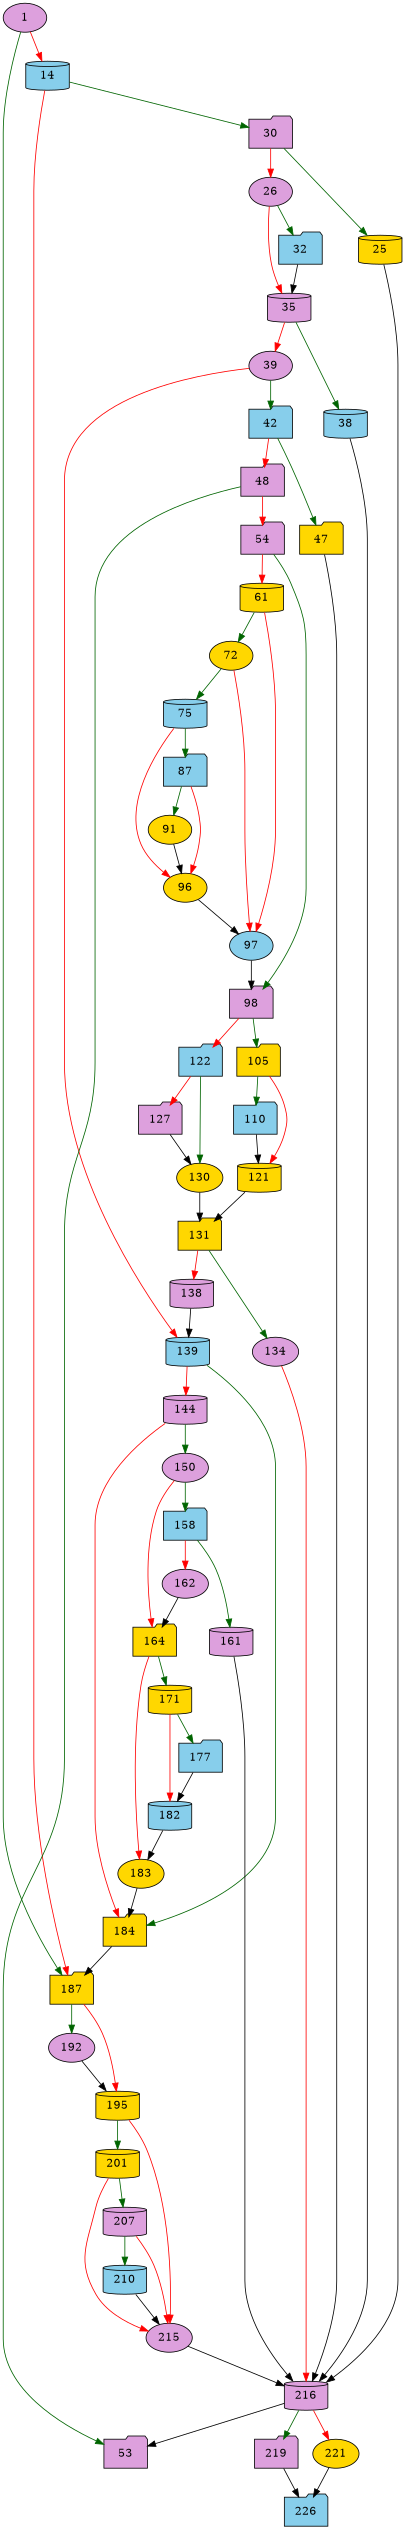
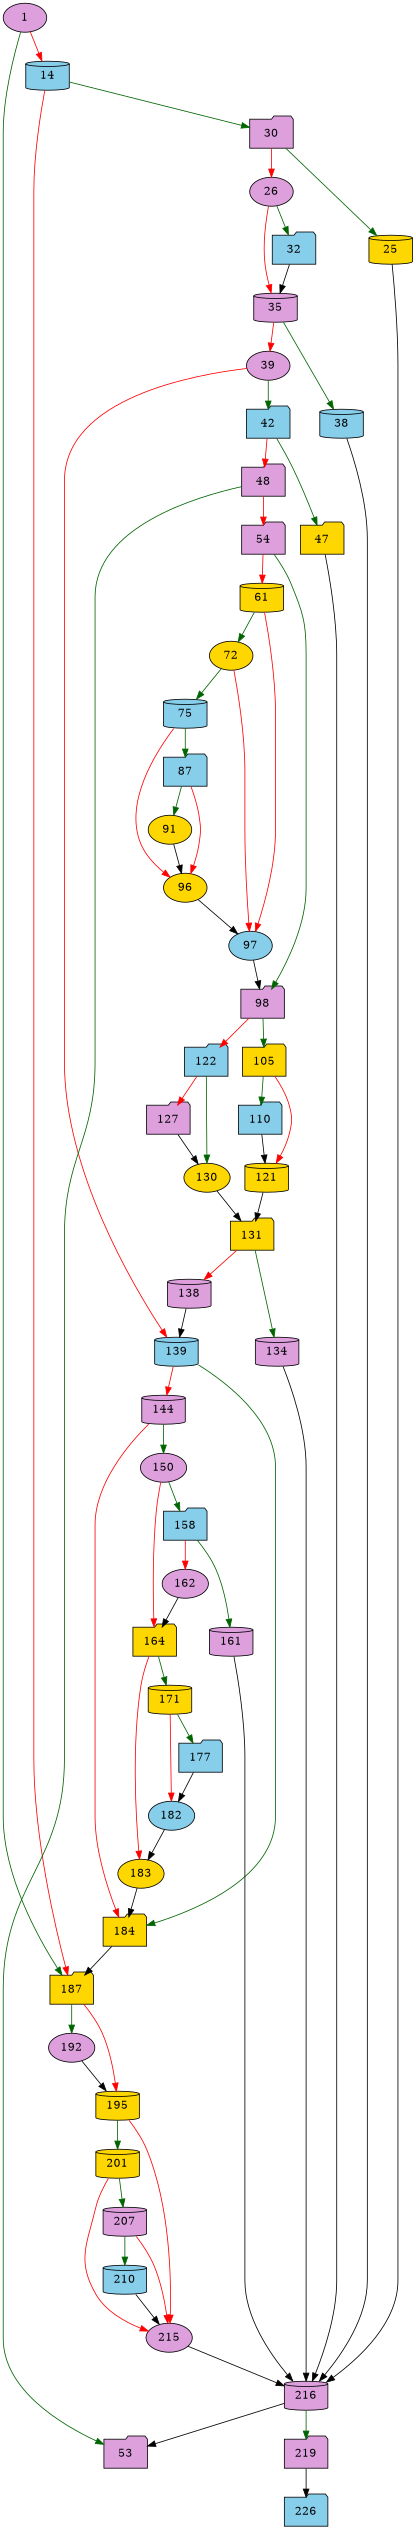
(276, 1352) -> (277, 1352)
(170, 1816) -> (172, 1816)
(306, 1868) -> (306, 1868)
(336, 2454) -> none
